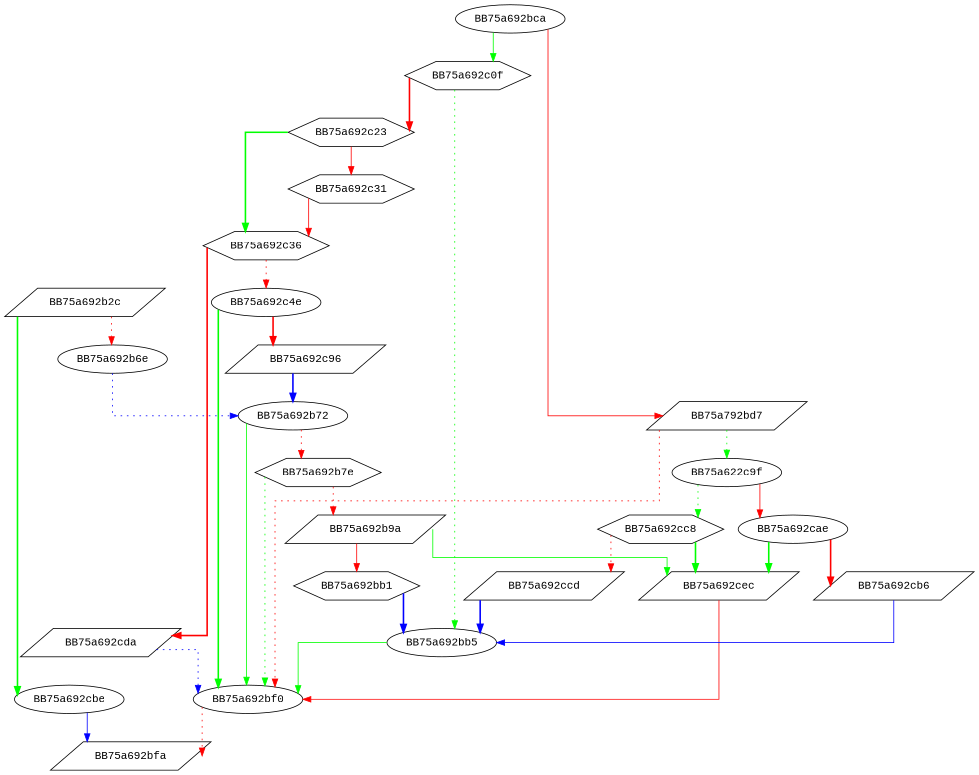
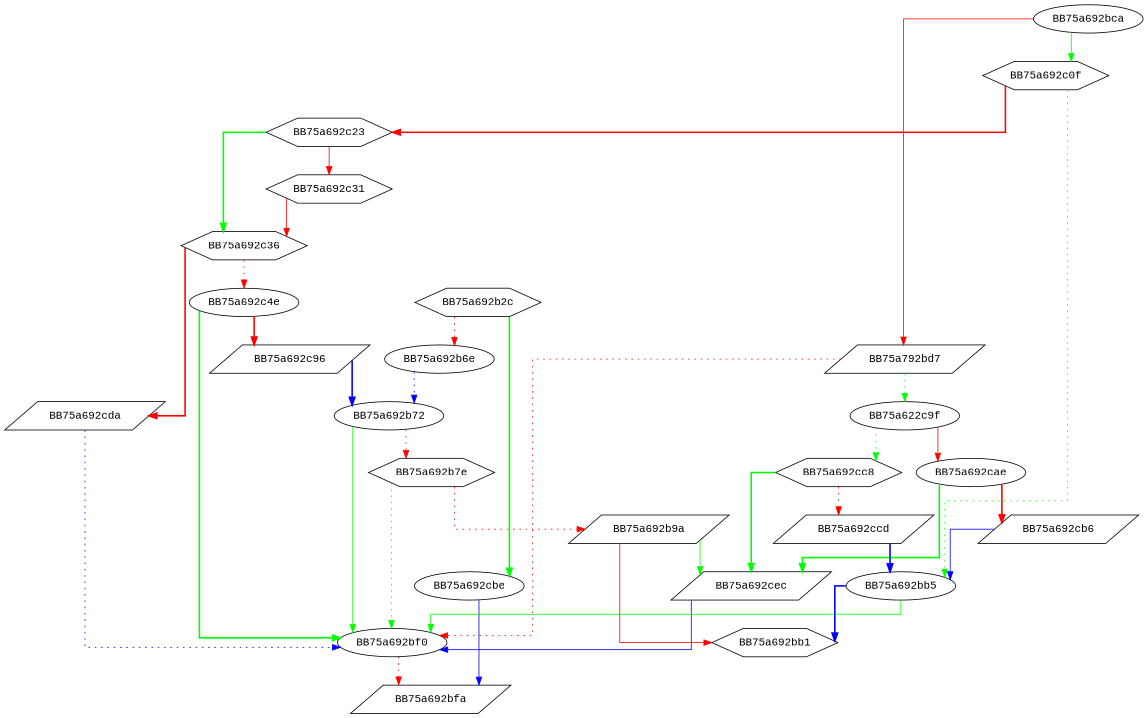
(85, 302) -> (478, 302)
(403, 609) -> (835, 604)
(564, 699) -> (594, 650)
